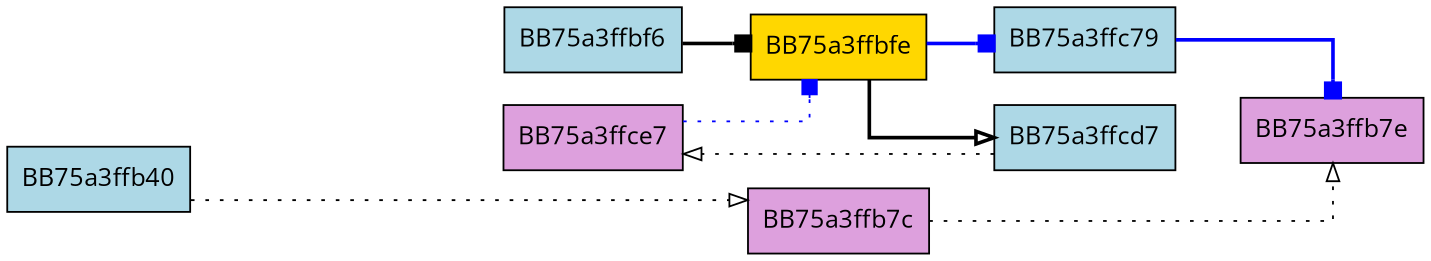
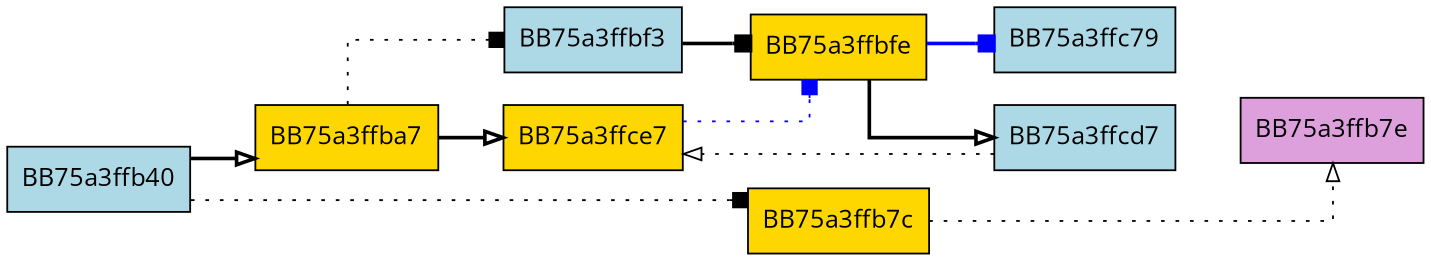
(593, 40) -> (593, 40)
(1274, 40) -> none
none -> (347, 138)
(593, 138) -> (593, 138)
(460, 200) -> (460, 200)
(839, 221) -> (839, 221)
